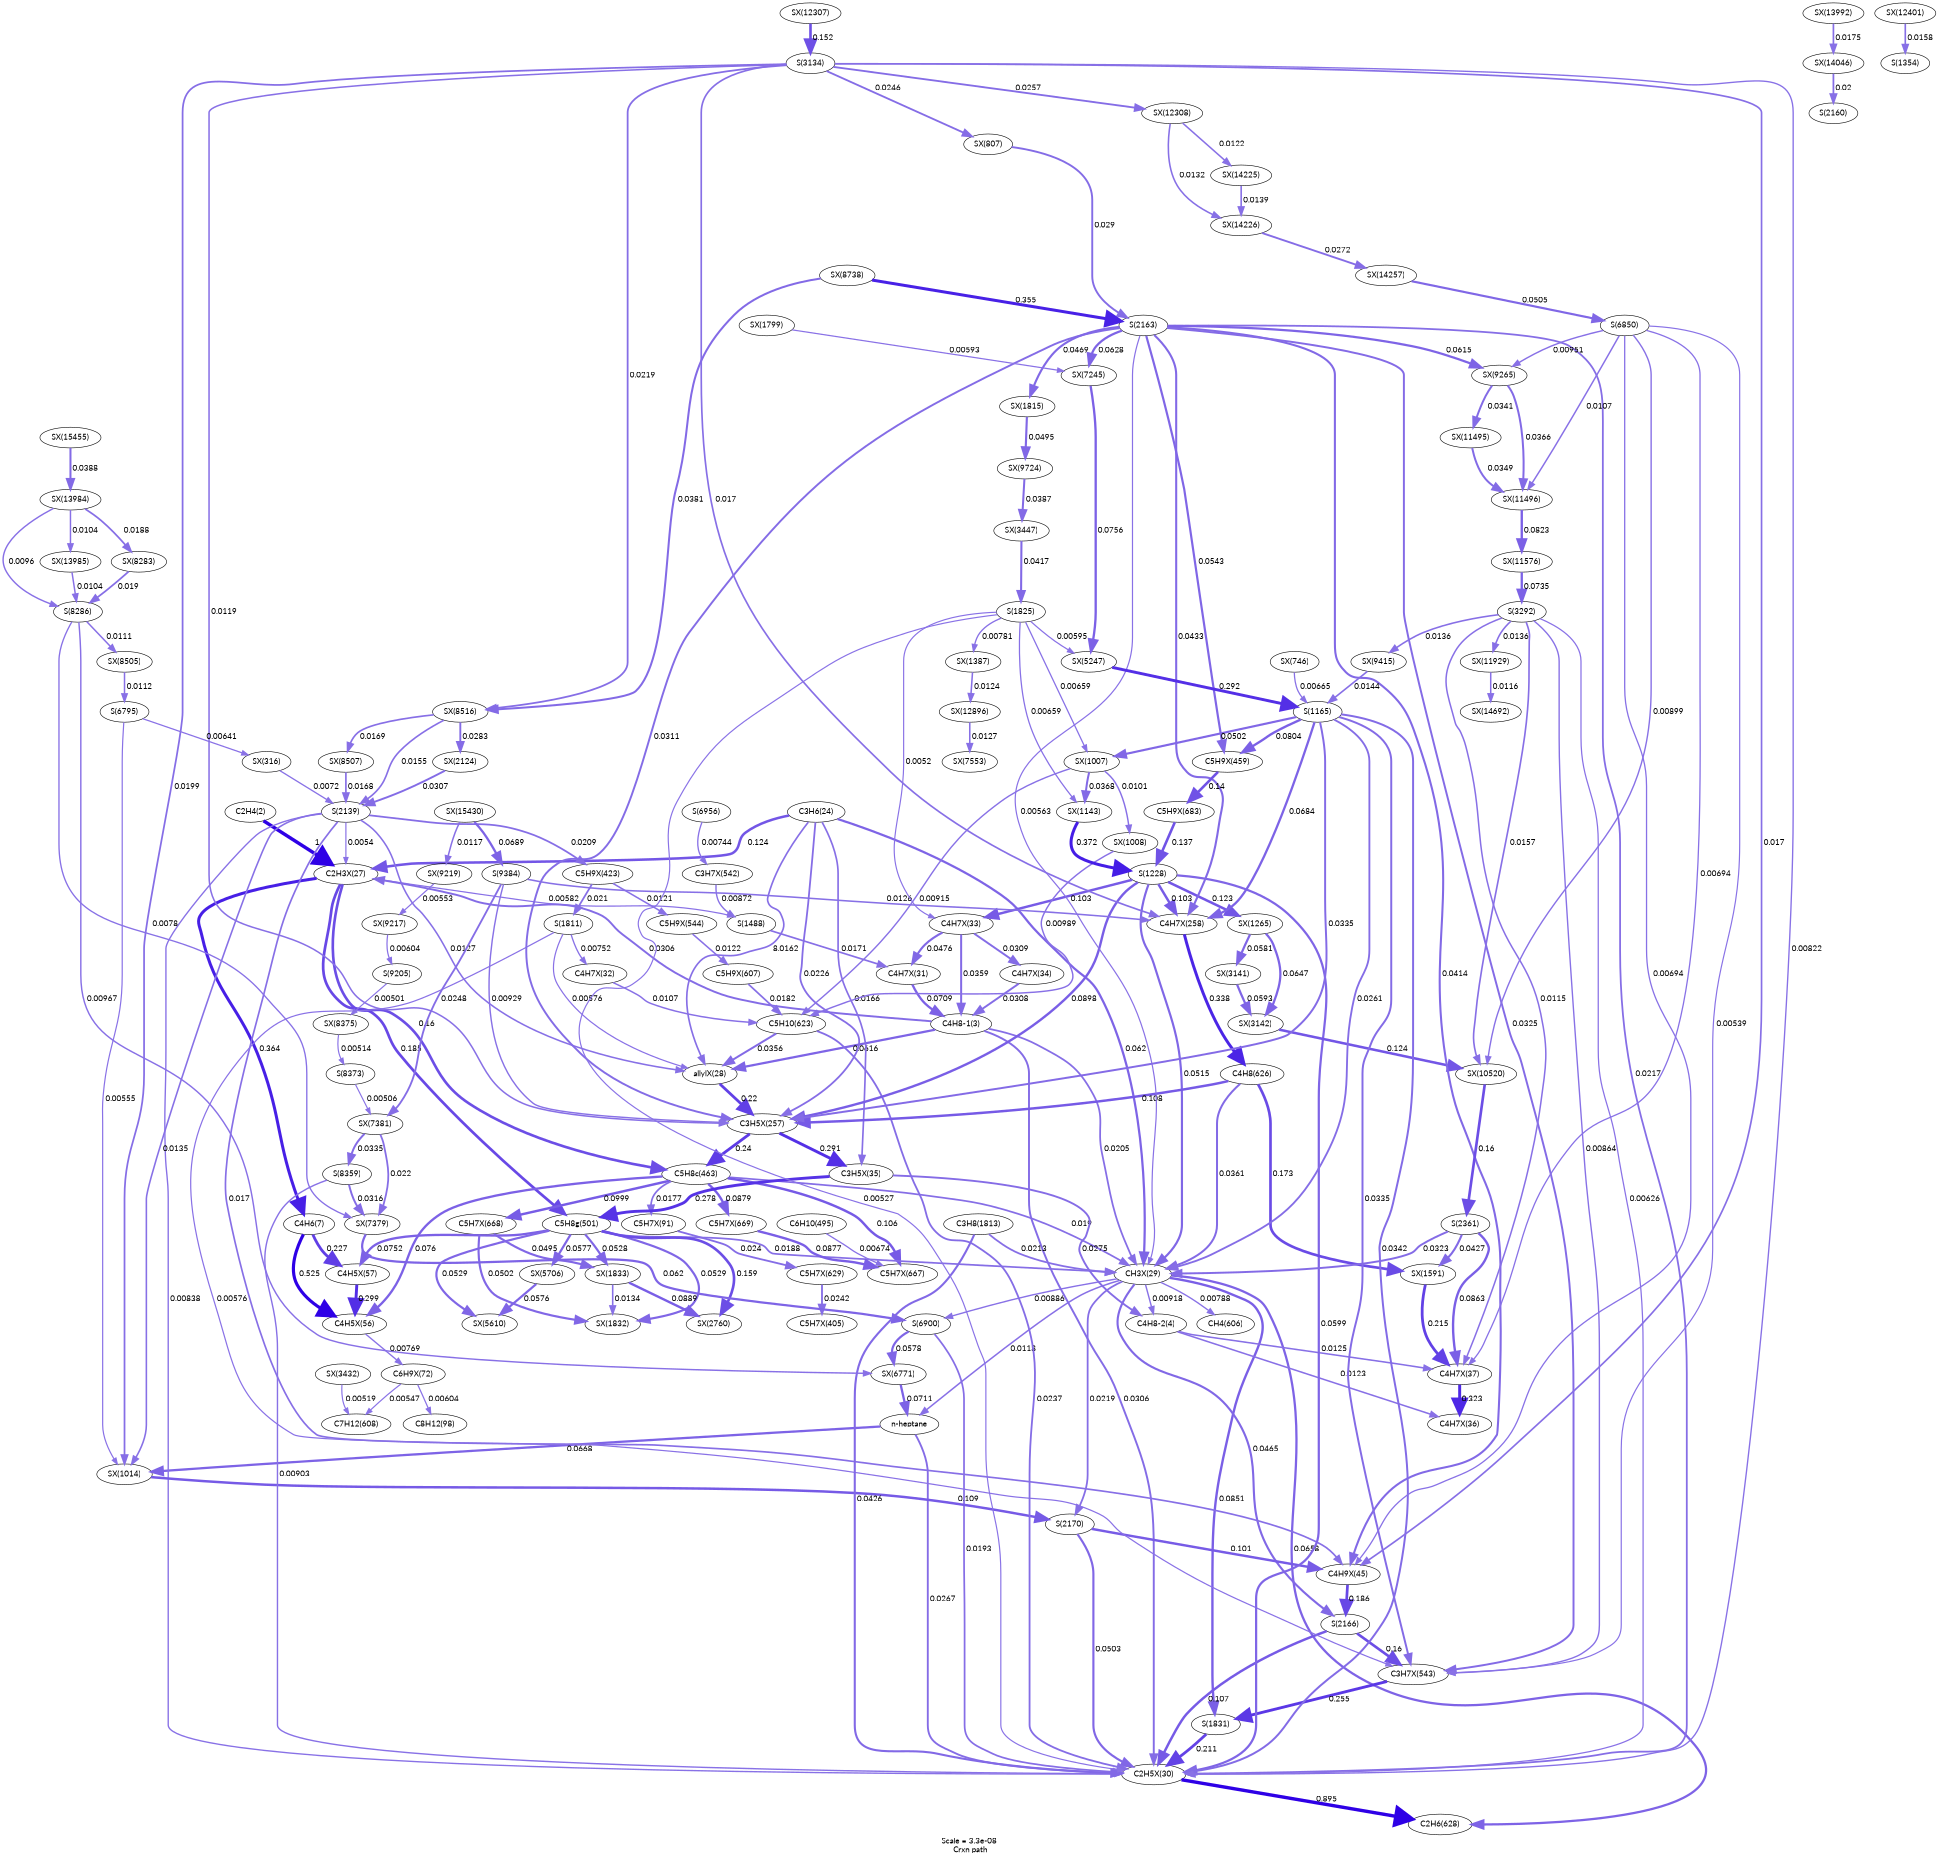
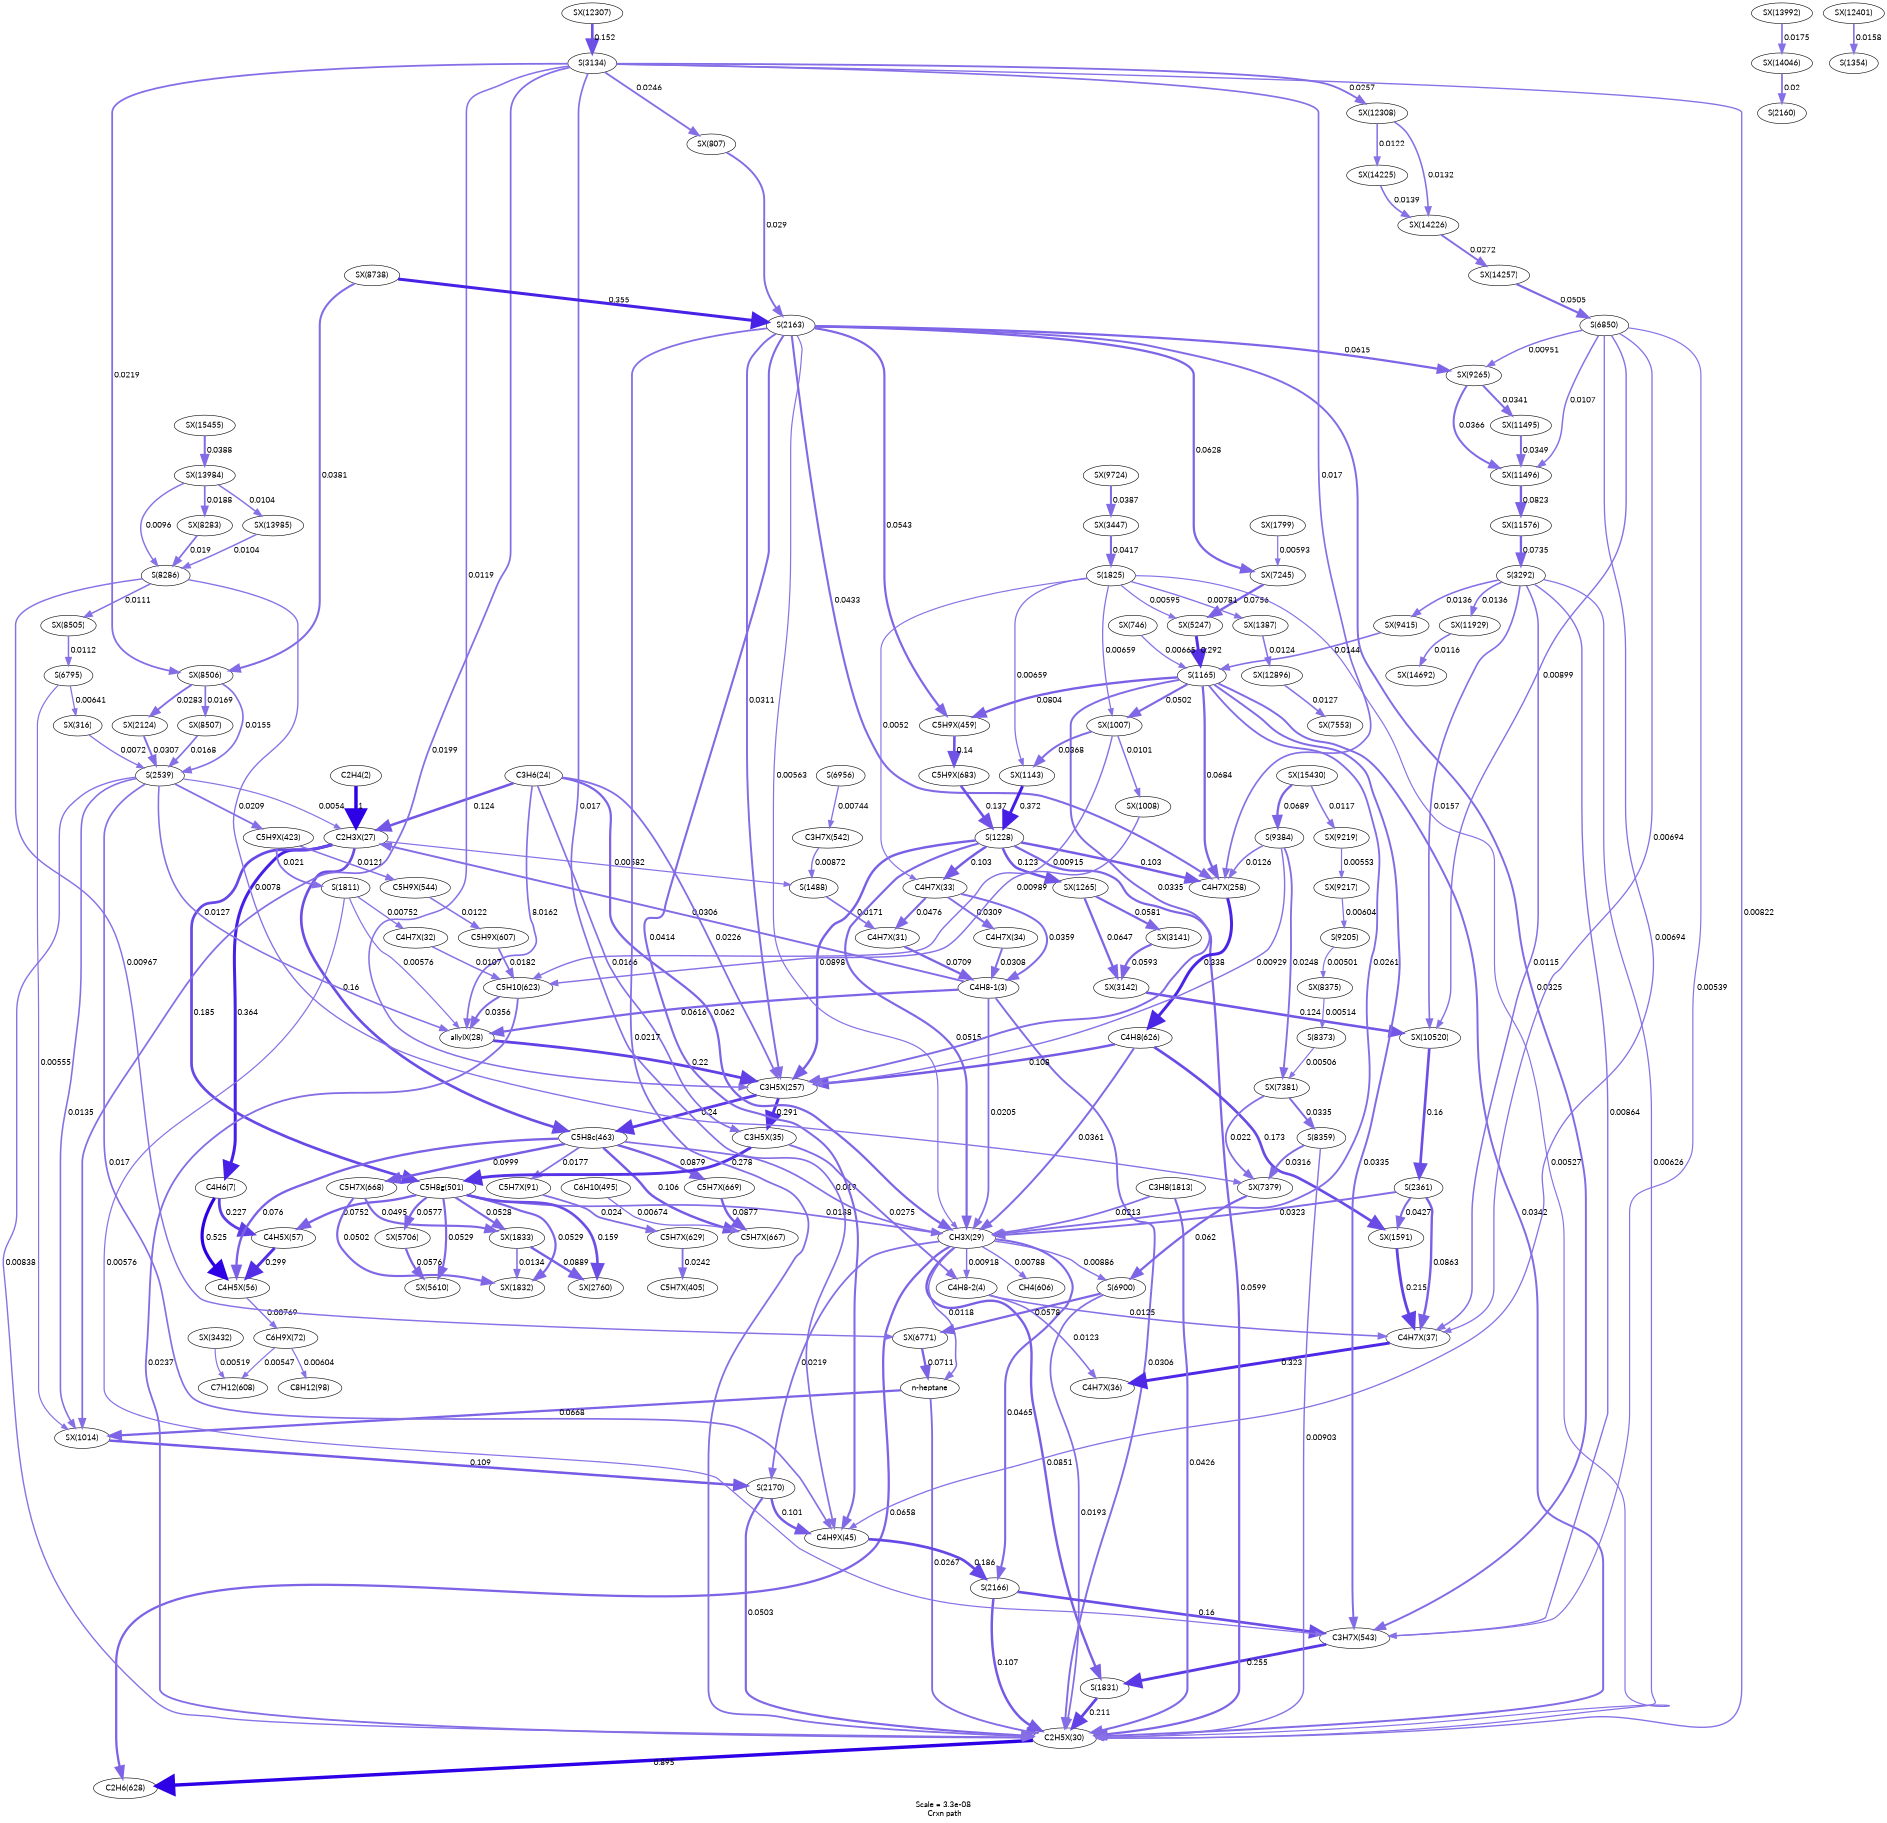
(1027, 407) -> none
(460, 712) -> (205, 676)
(346, 812) -> (160, 776)
